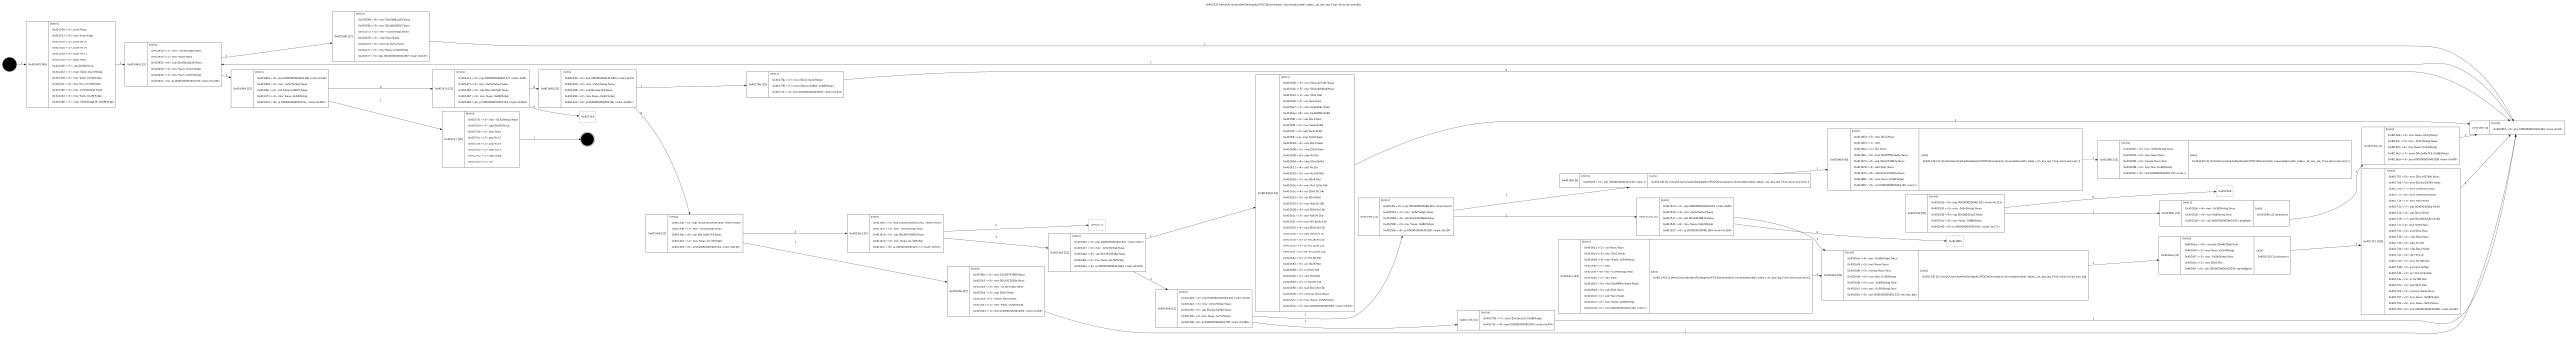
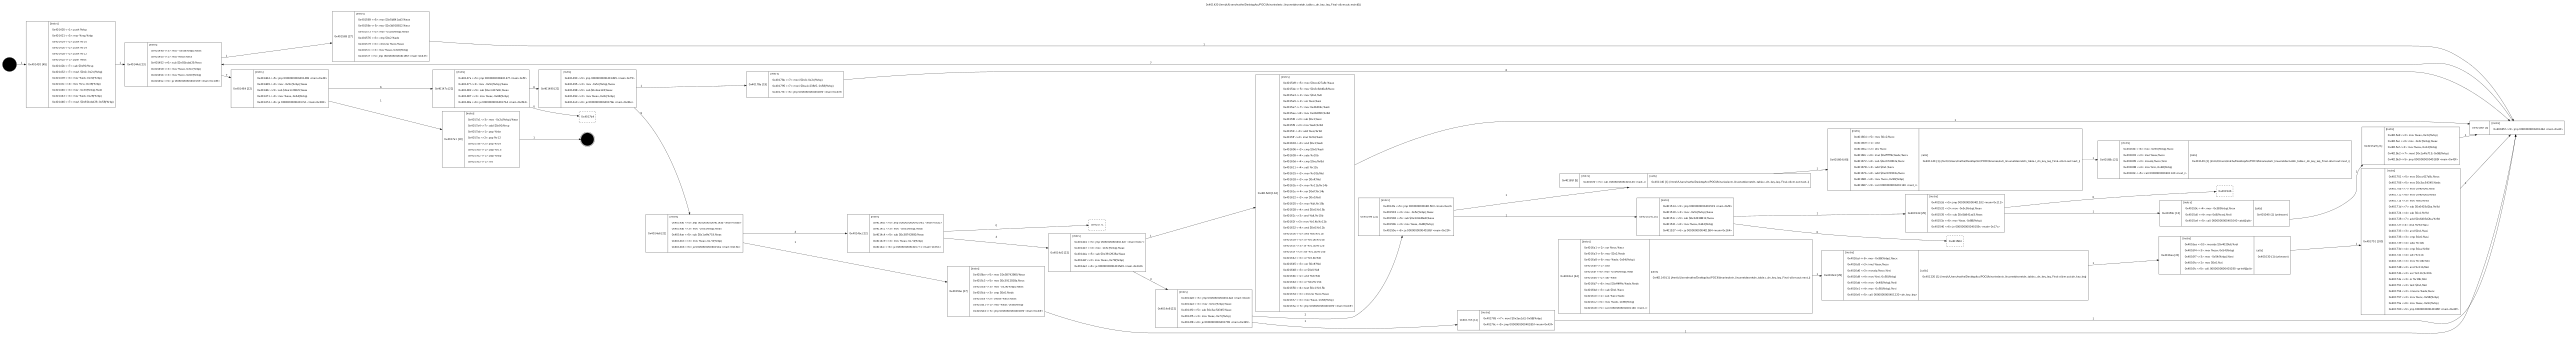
(1782, 226) -> (1819, 215)
